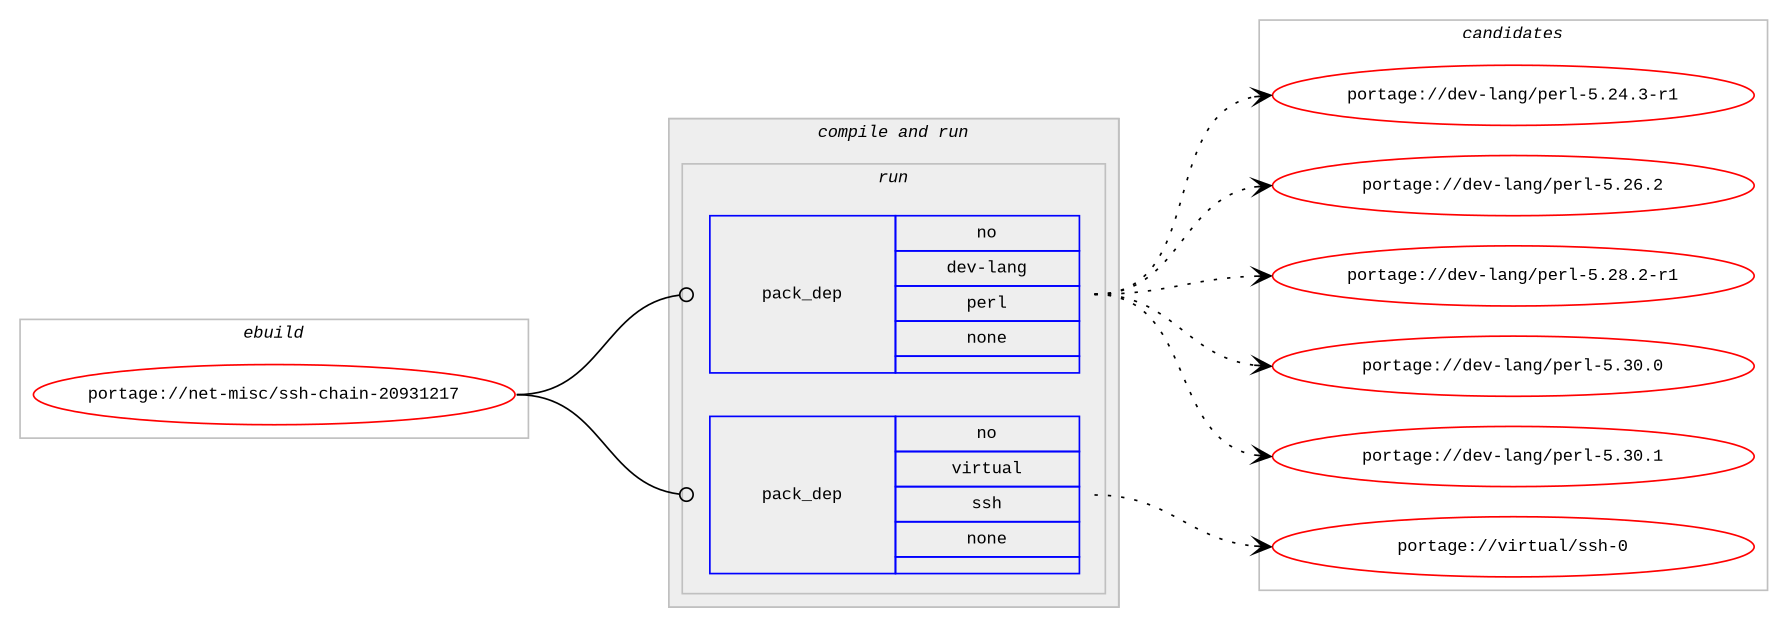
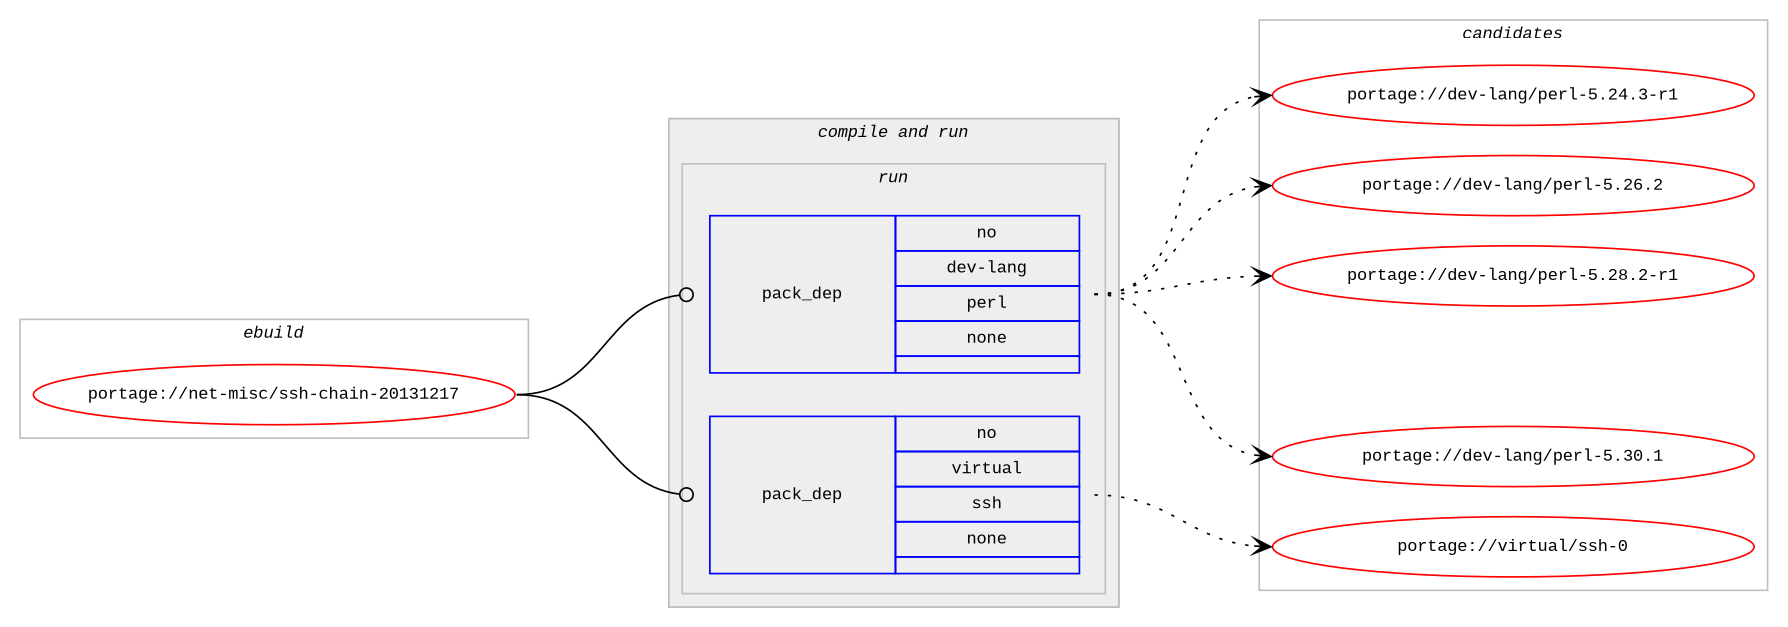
(1513, 366) -> none
(274, 395) -> (274, 395)
